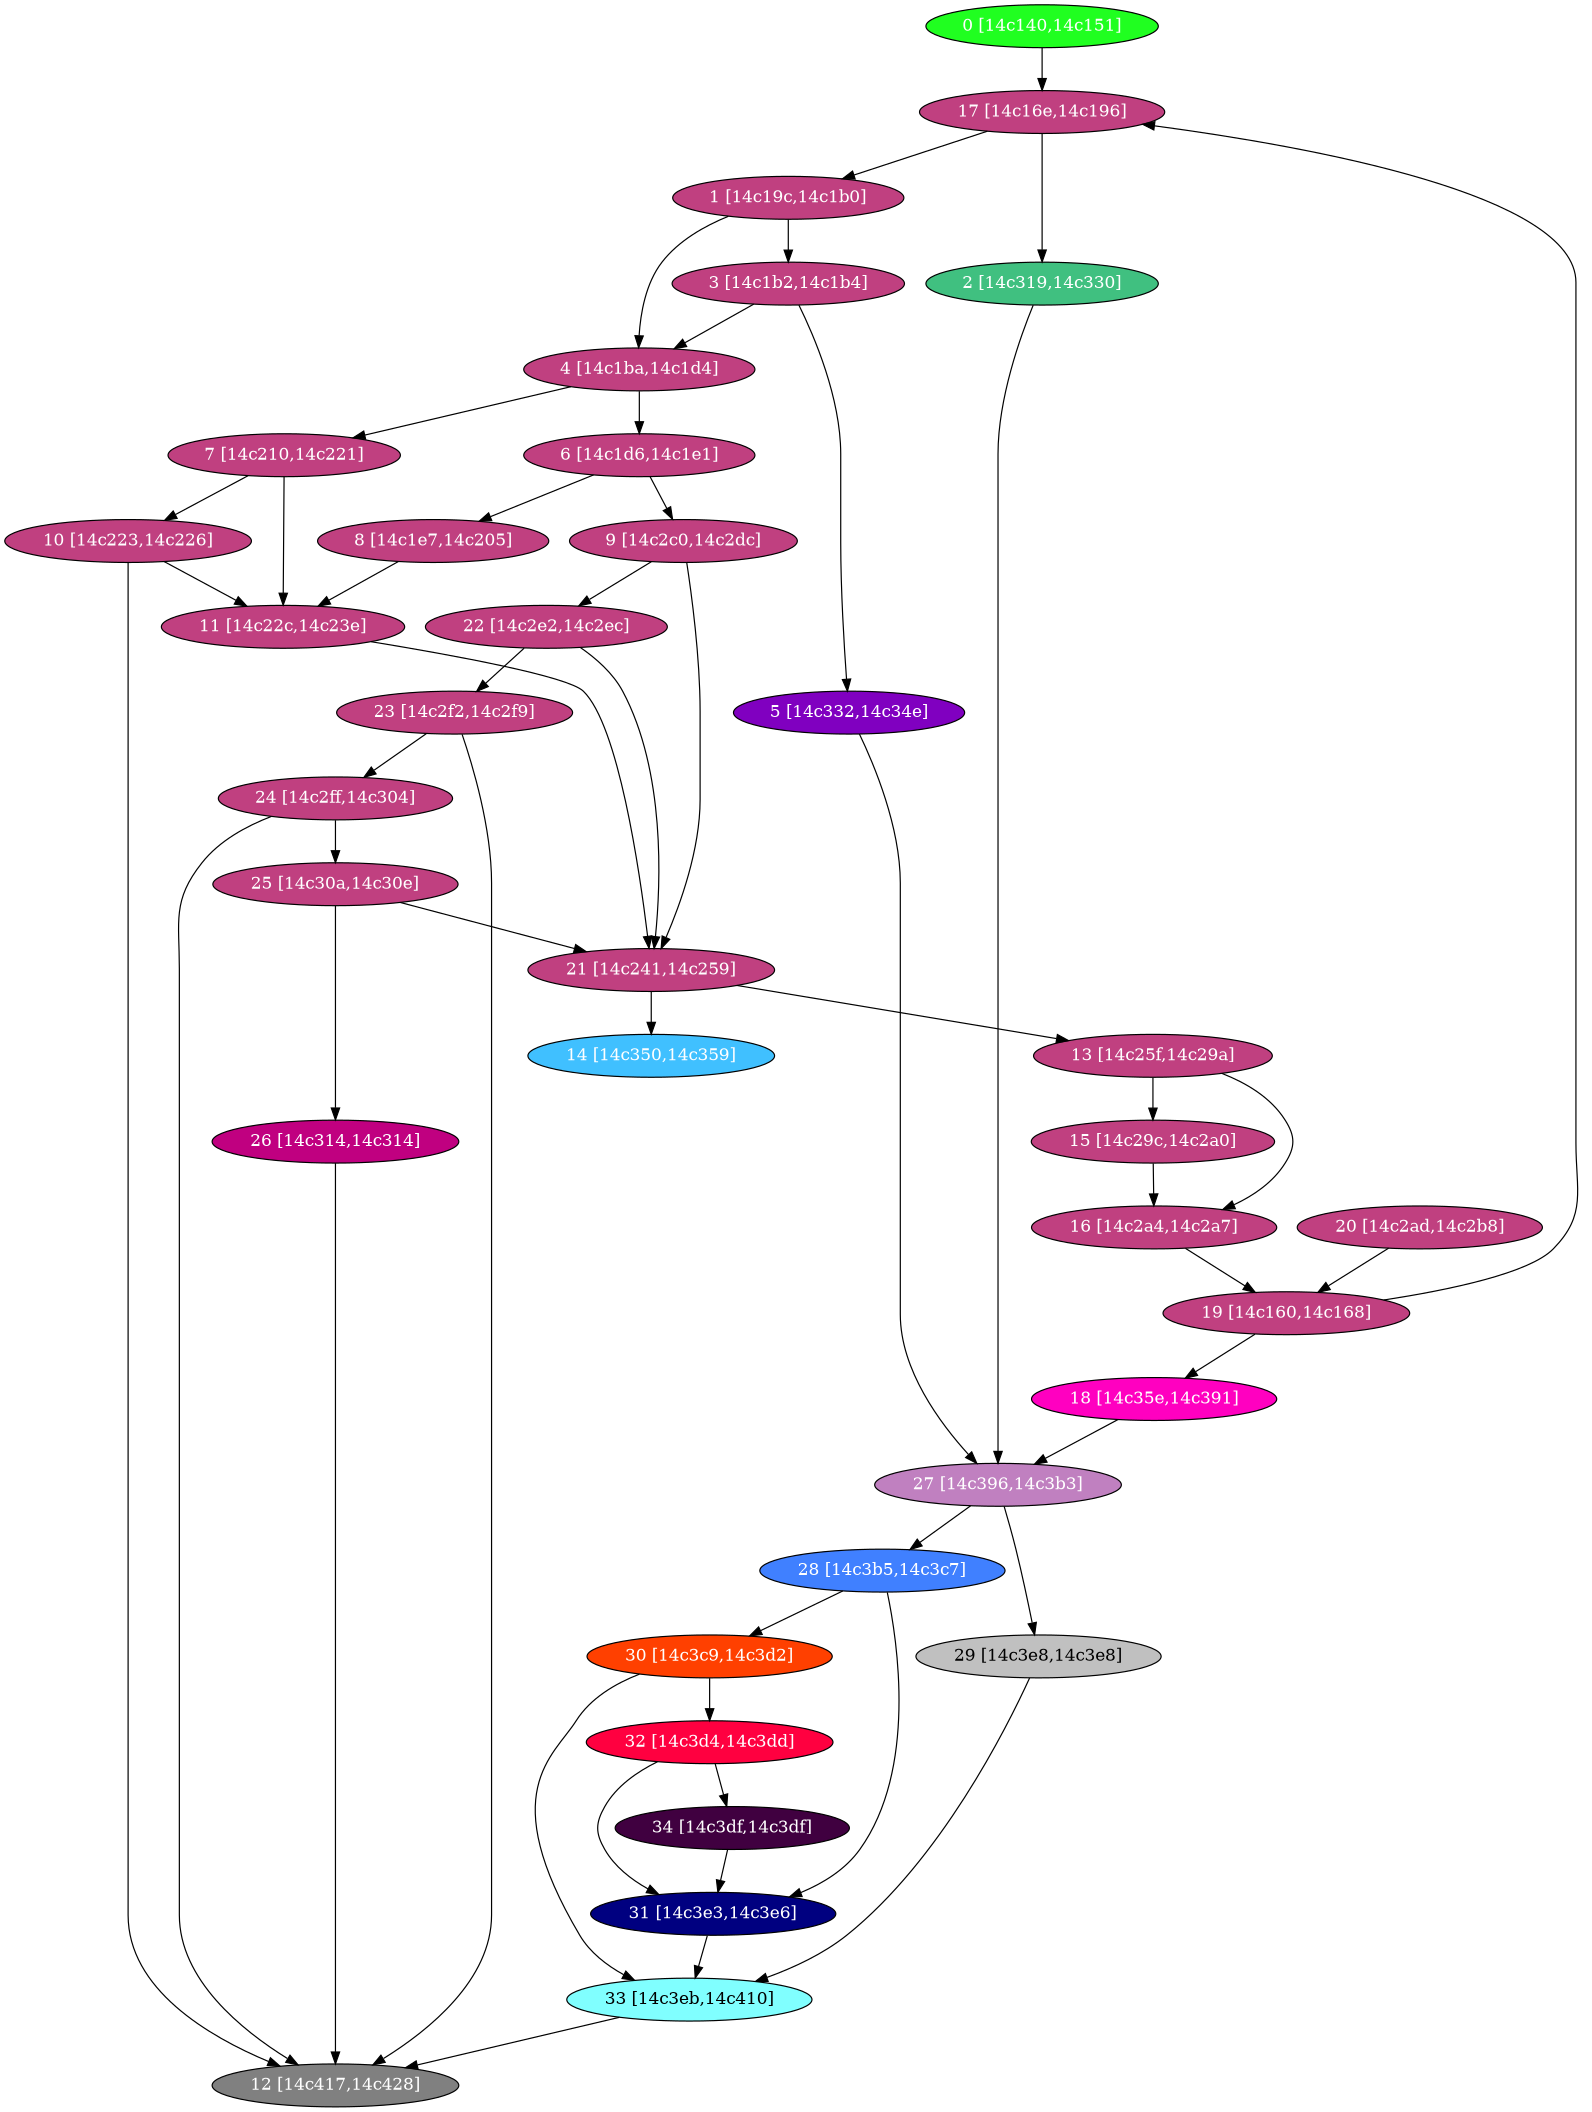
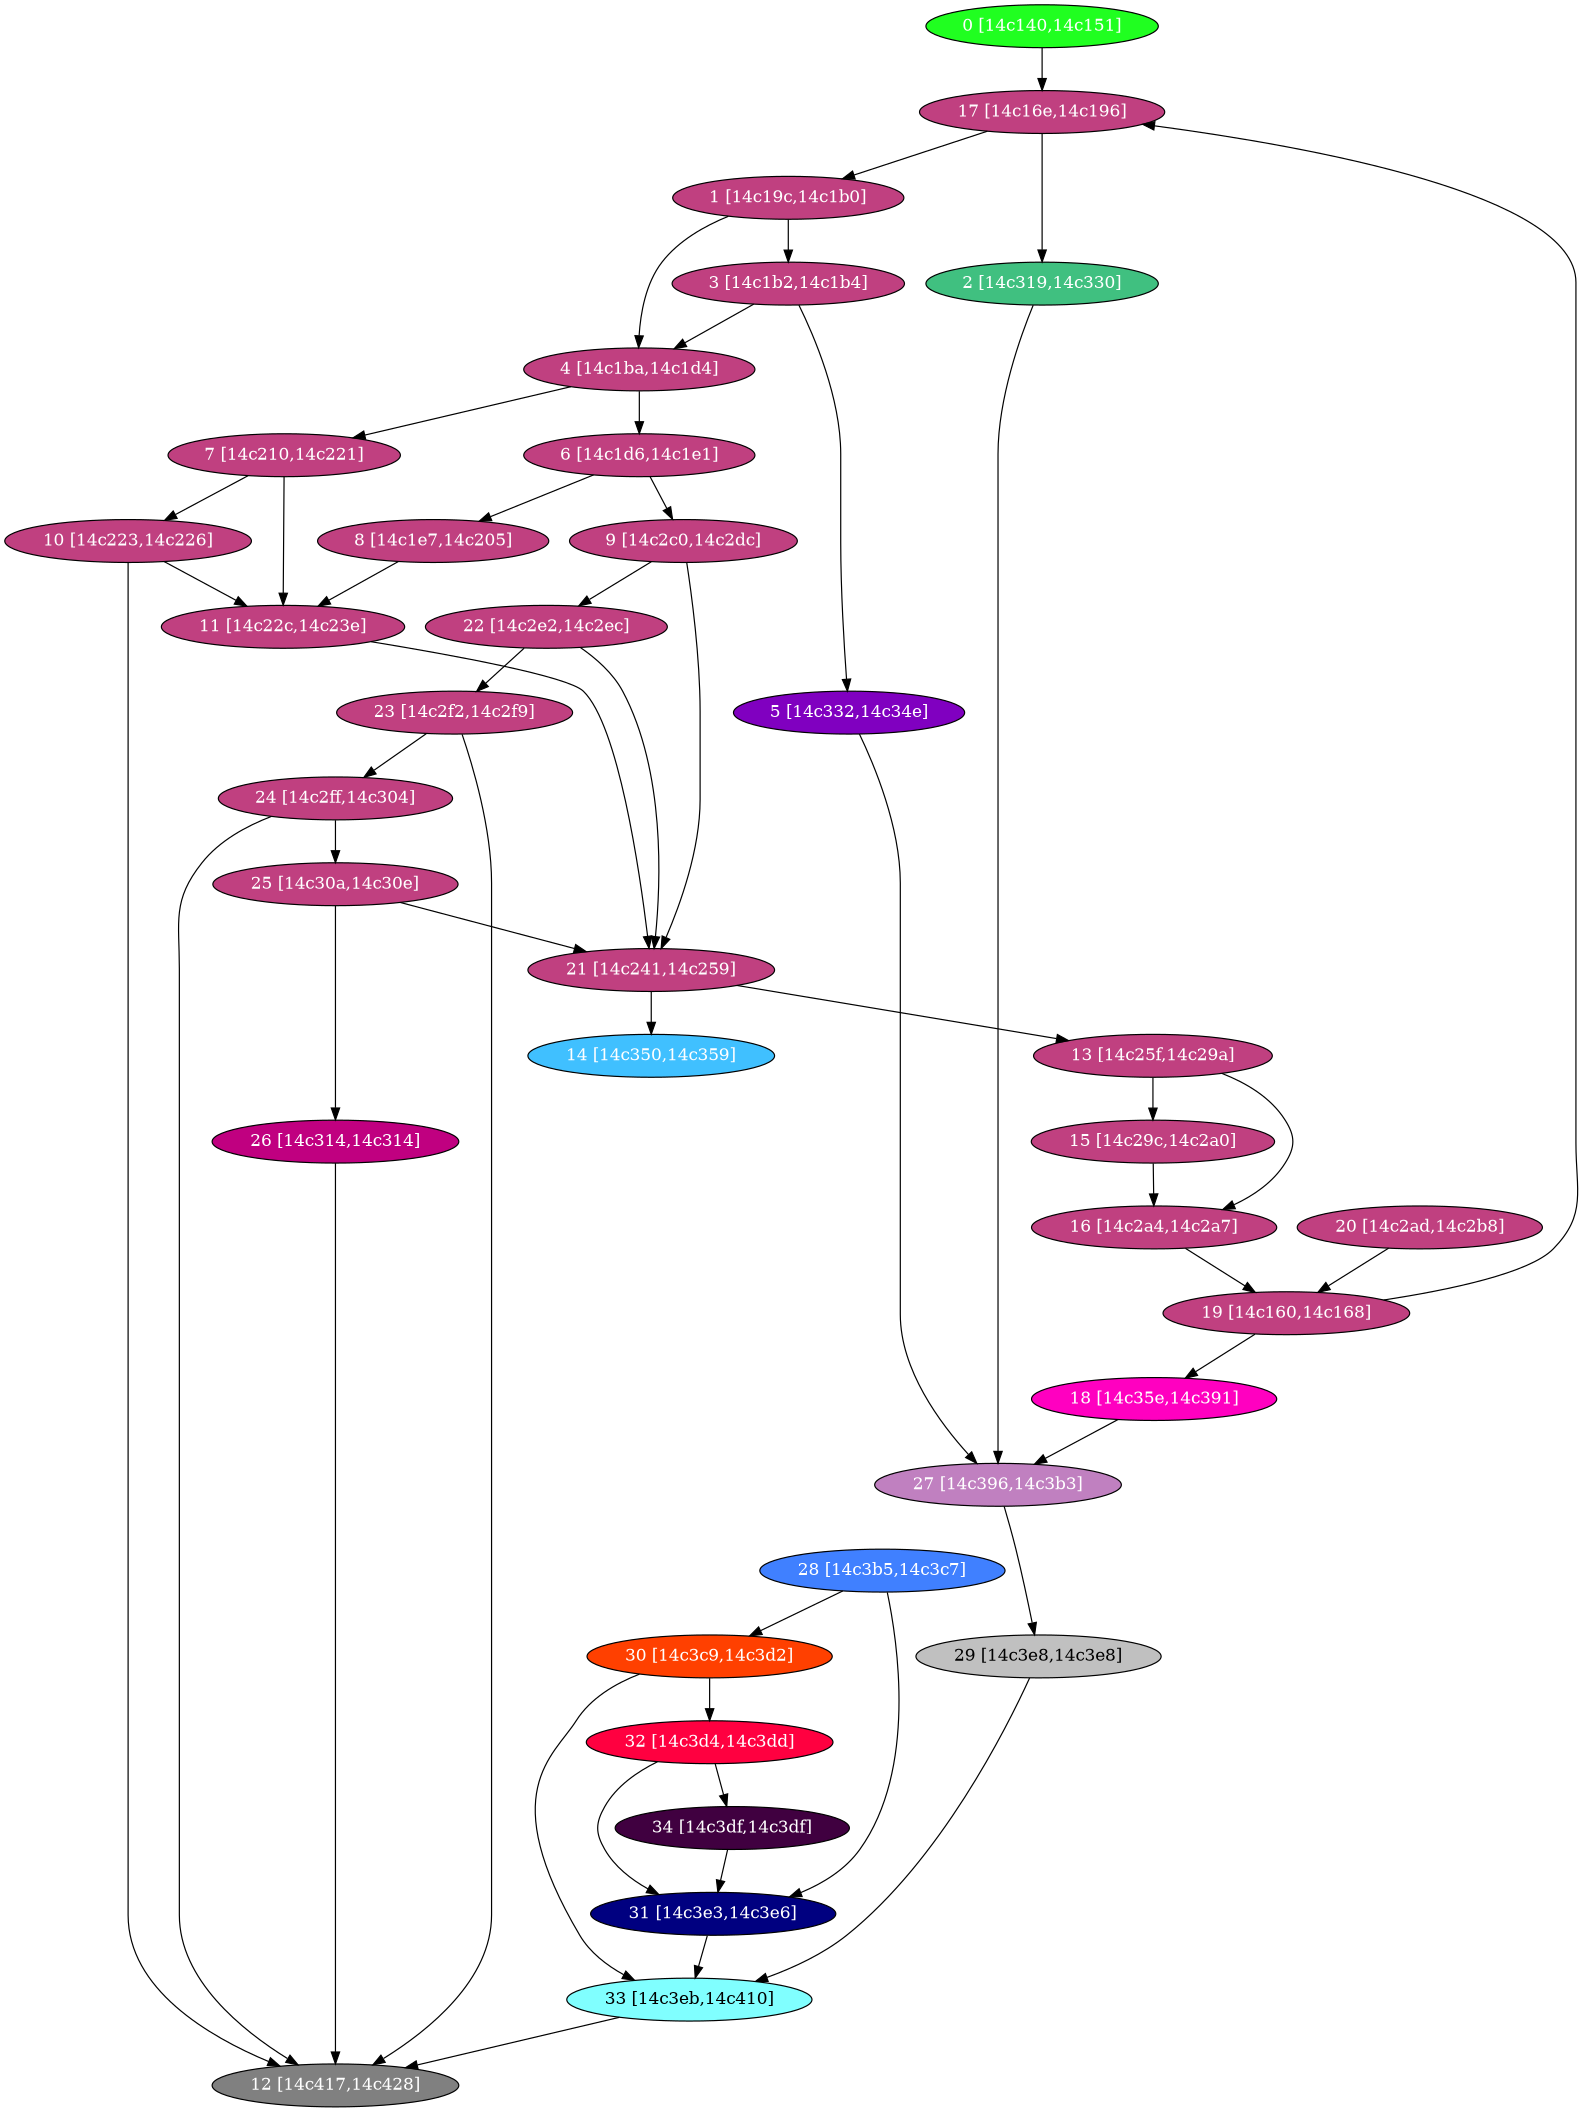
(945, 1524) -> none
